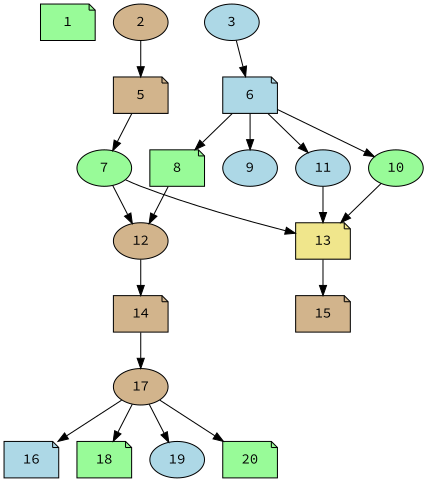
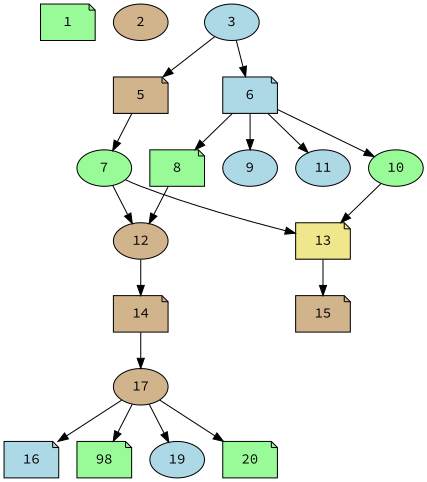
(141, 54) -> (193, 54)
(323, 200) -> none
(104, 460) -> (104, 460)
